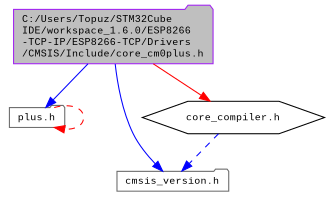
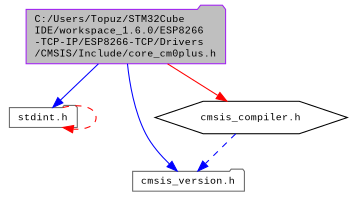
(37, 118) -> (43, 118)
(233, 118) -> (251, 118)
